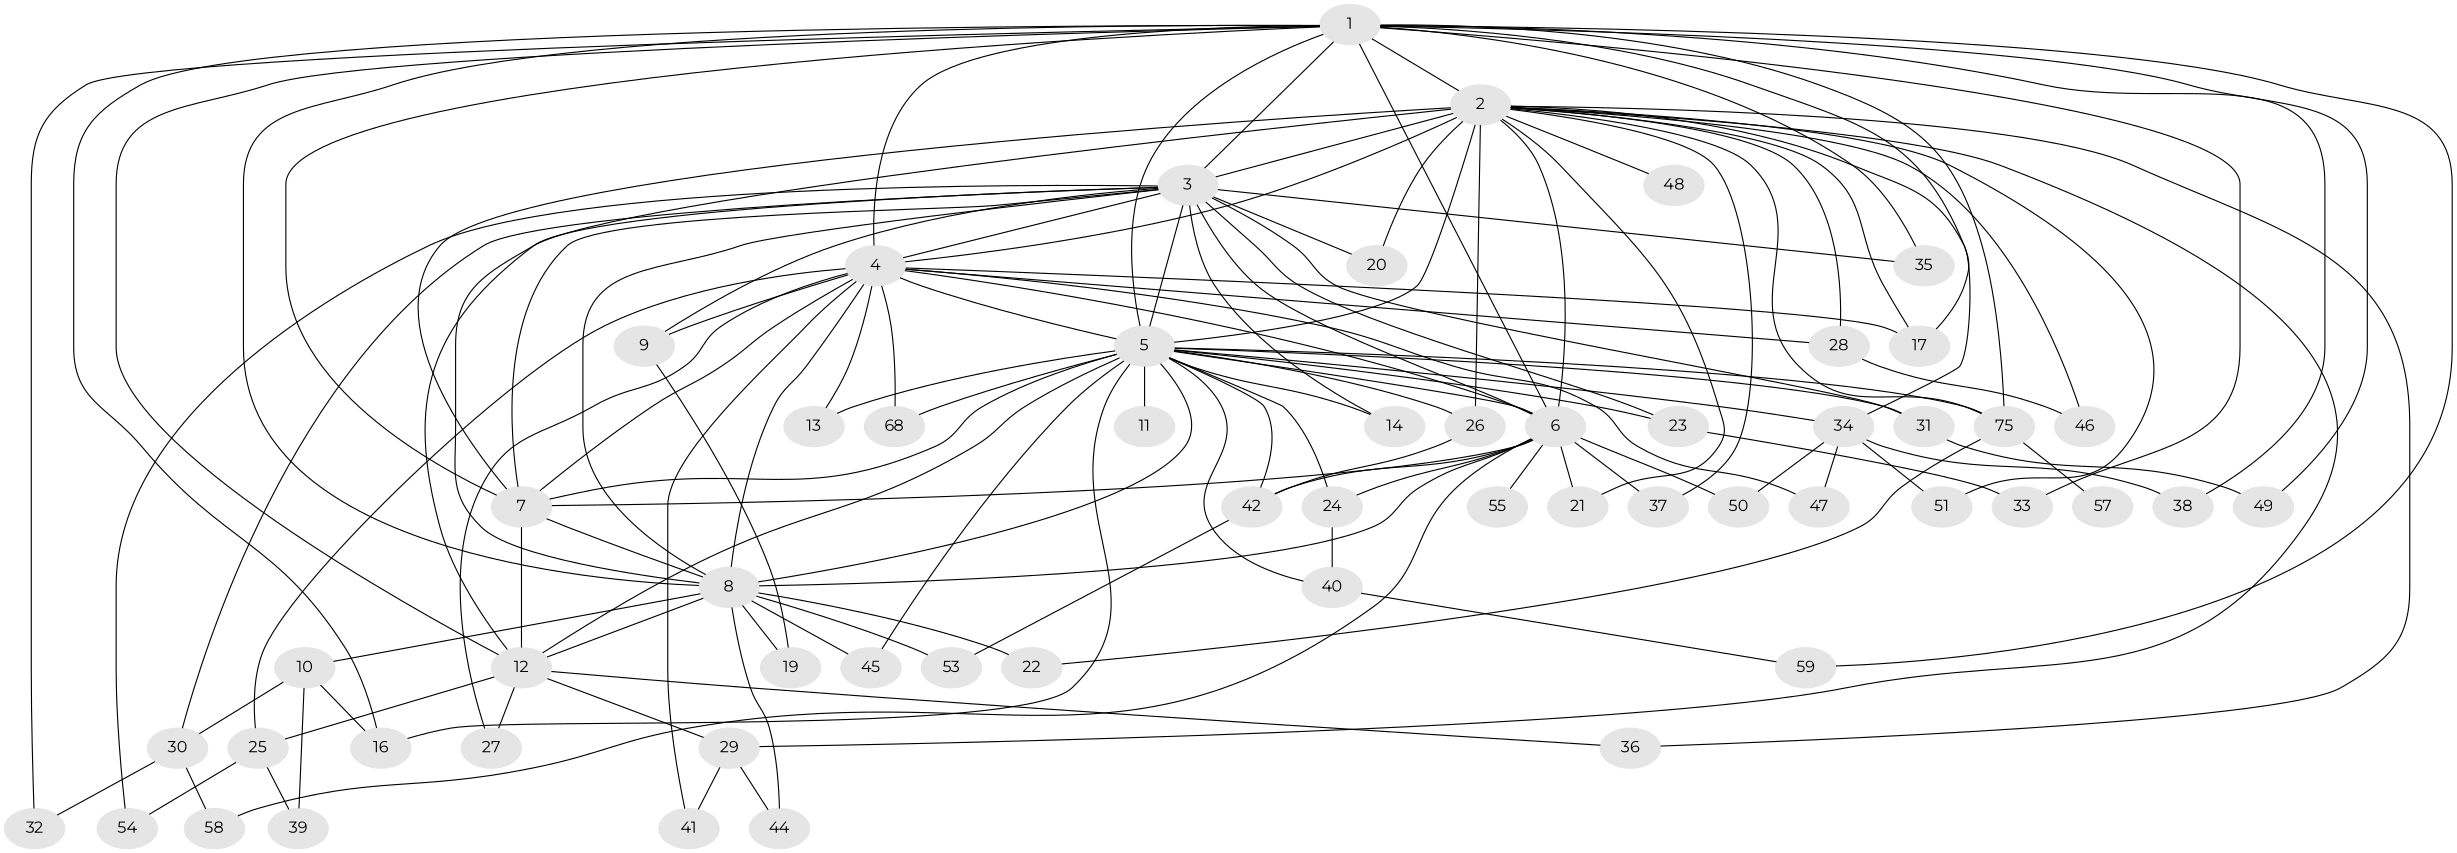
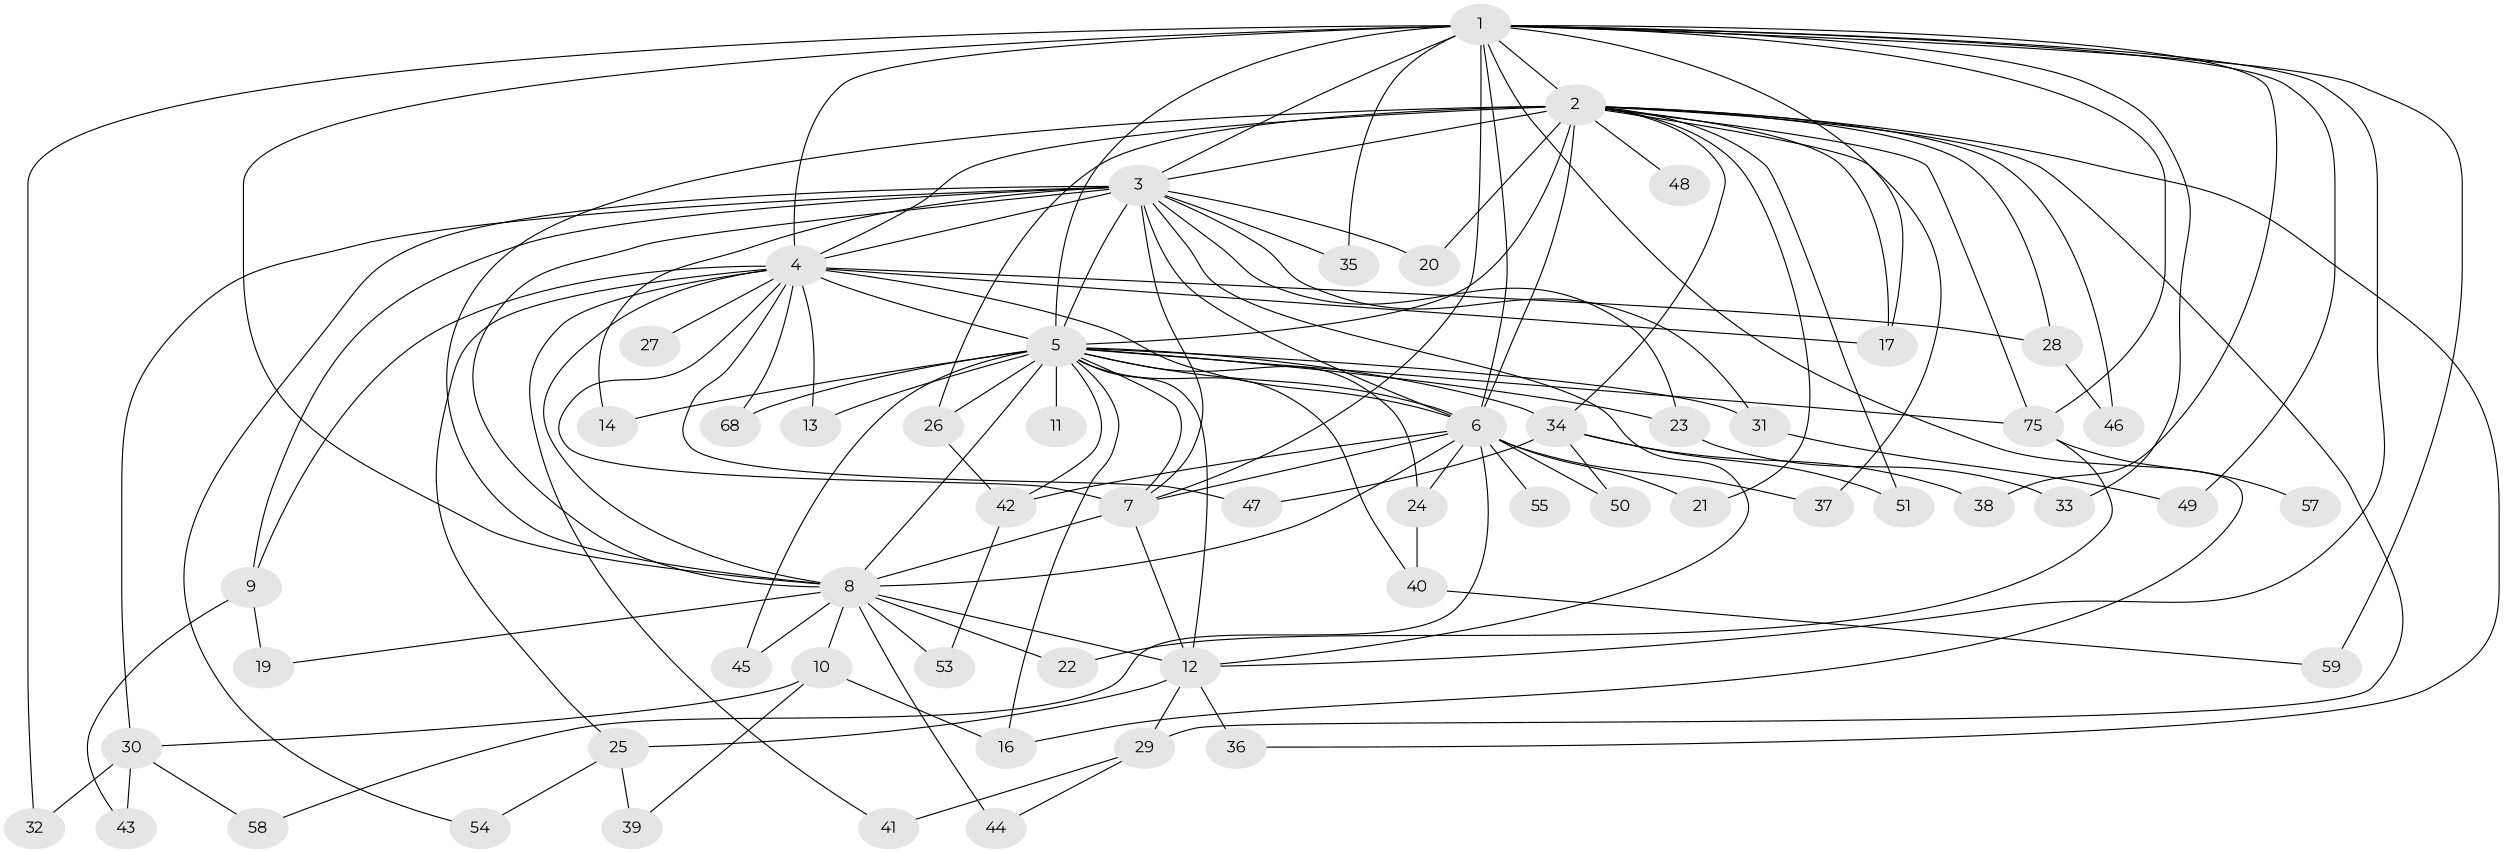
(805, 163) -> none
(506, 708) -> none
none -> (126, 829)
